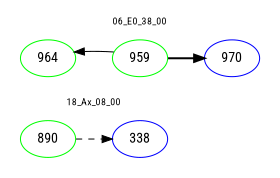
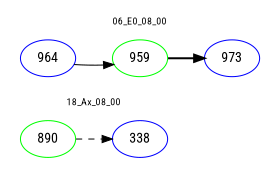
(140, 22) -> (140, 22)
(99, 51) -> (89, 65)
(48, 58) -> (48, 58)
(232, 58) -> (232, 58)
